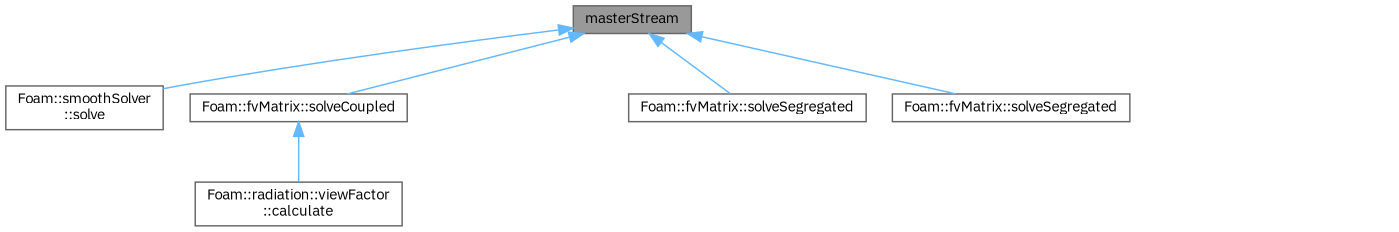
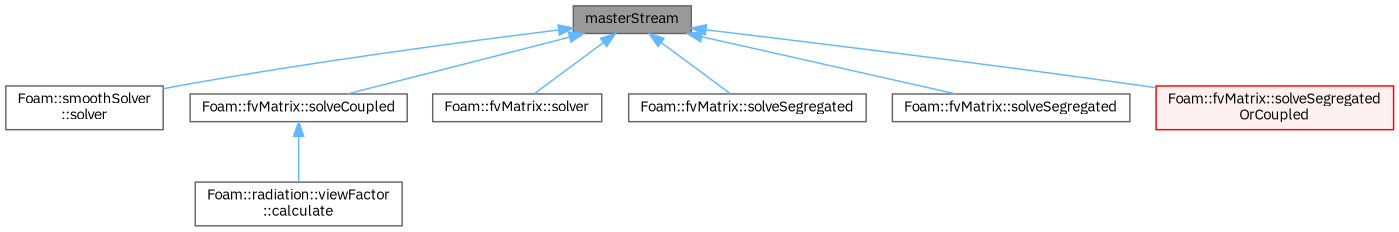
(85, 108) -> (85, 108)
none -> (517, 108)
none -> (1275, 108)
